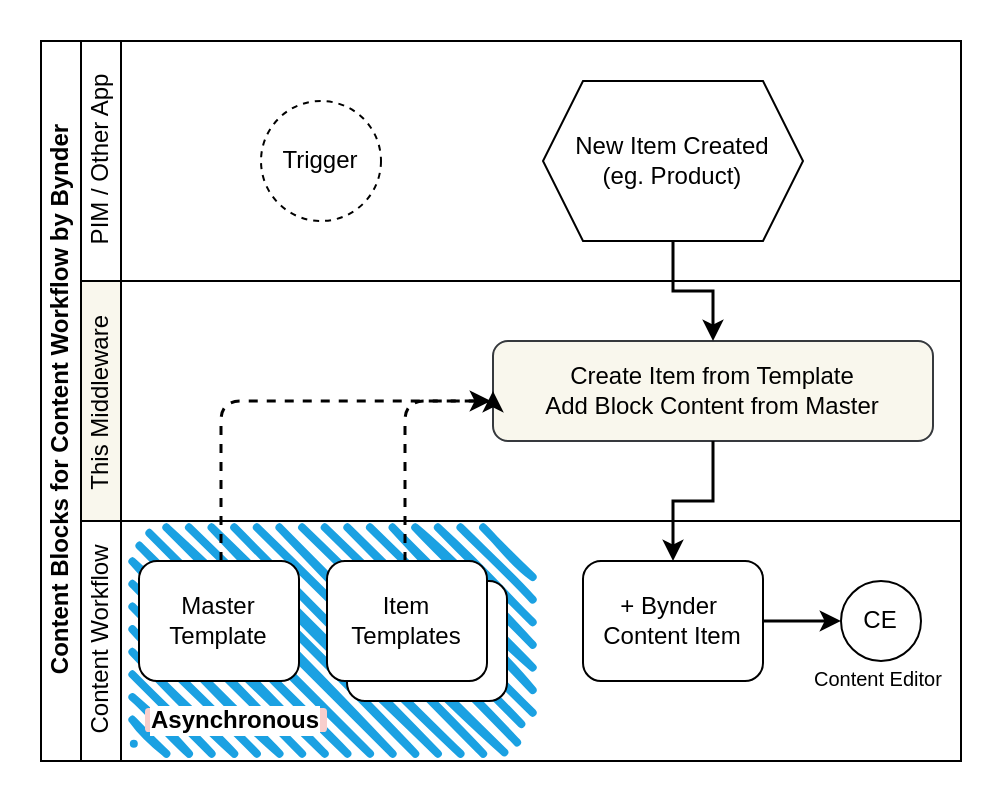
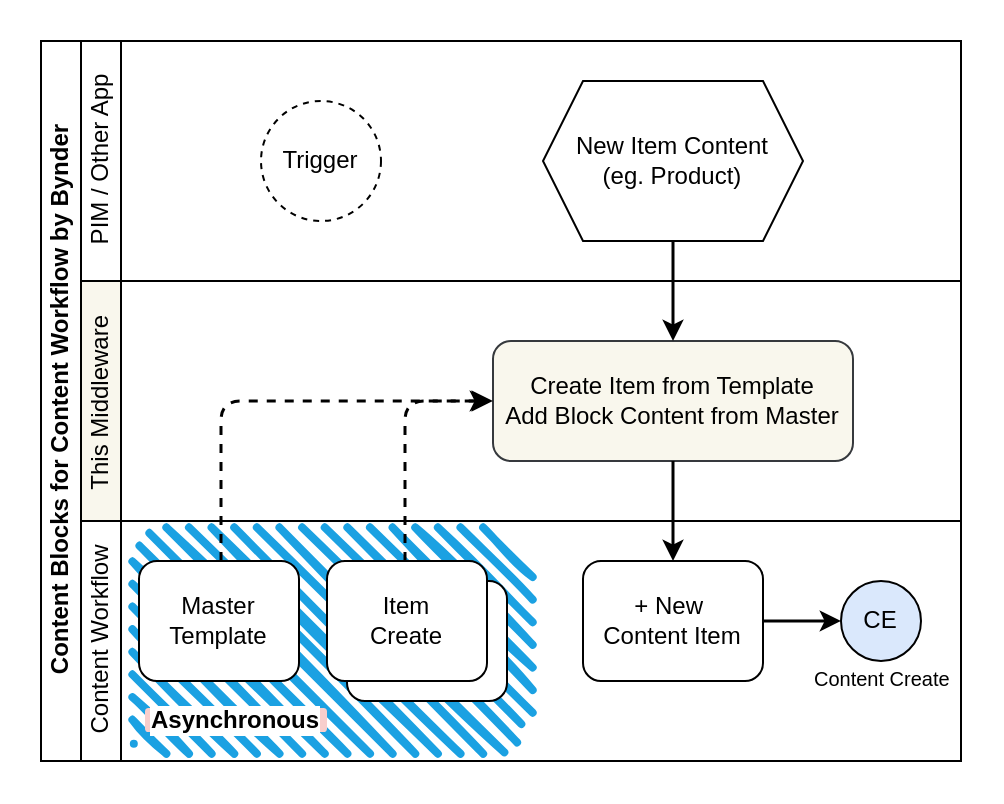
(673, 161) -> (673, 161)
(713, 391) -> (673, 401)
(407, 621) -> (407, 621)
(673, 621) -> (673, 621)
(881, 621) -> (881, 621)
(884, 694) -> (884, 694)
